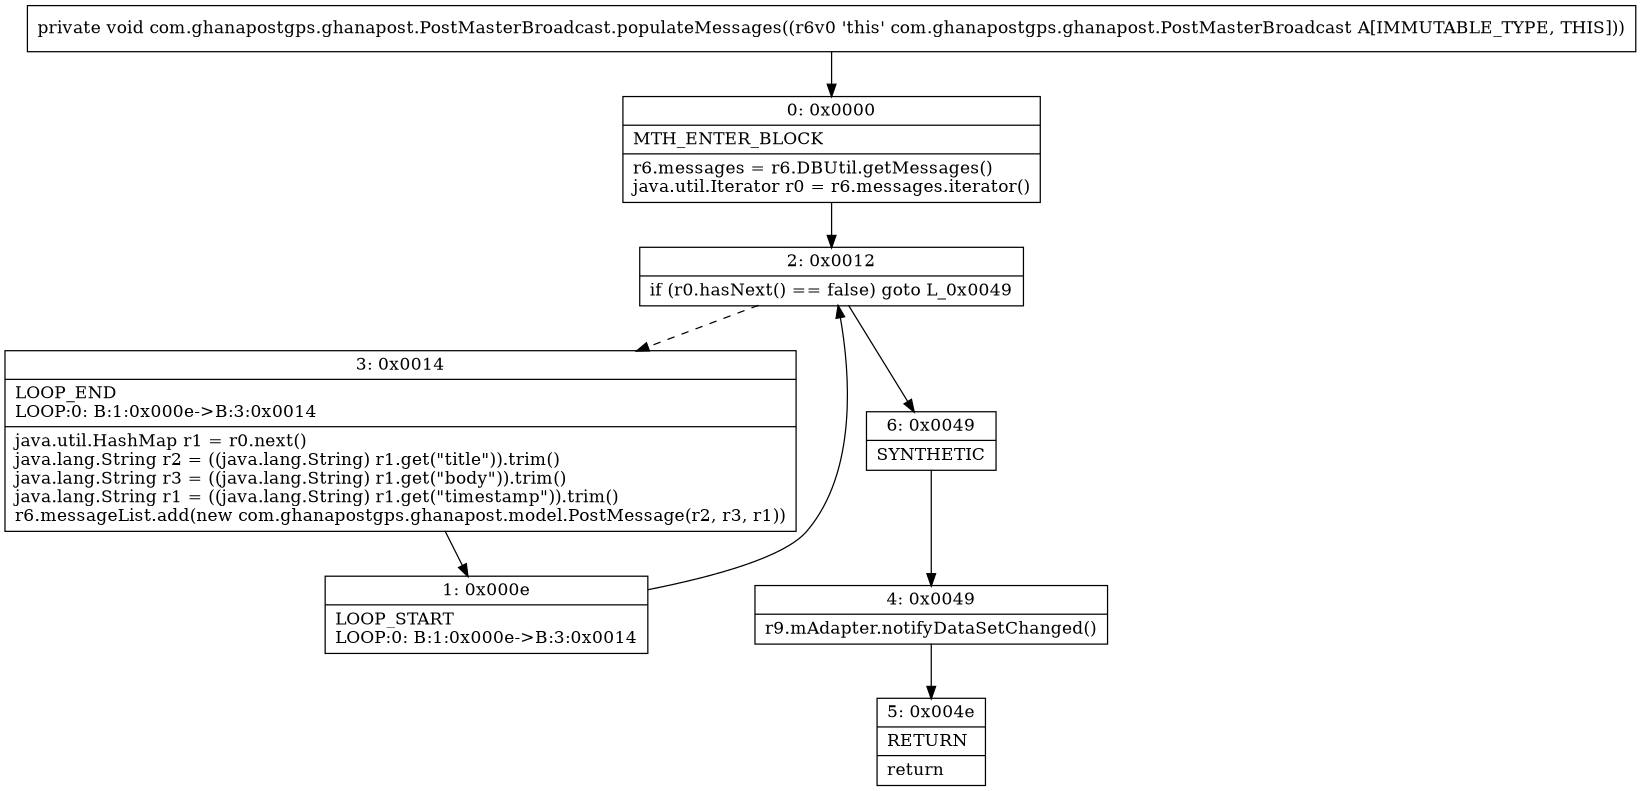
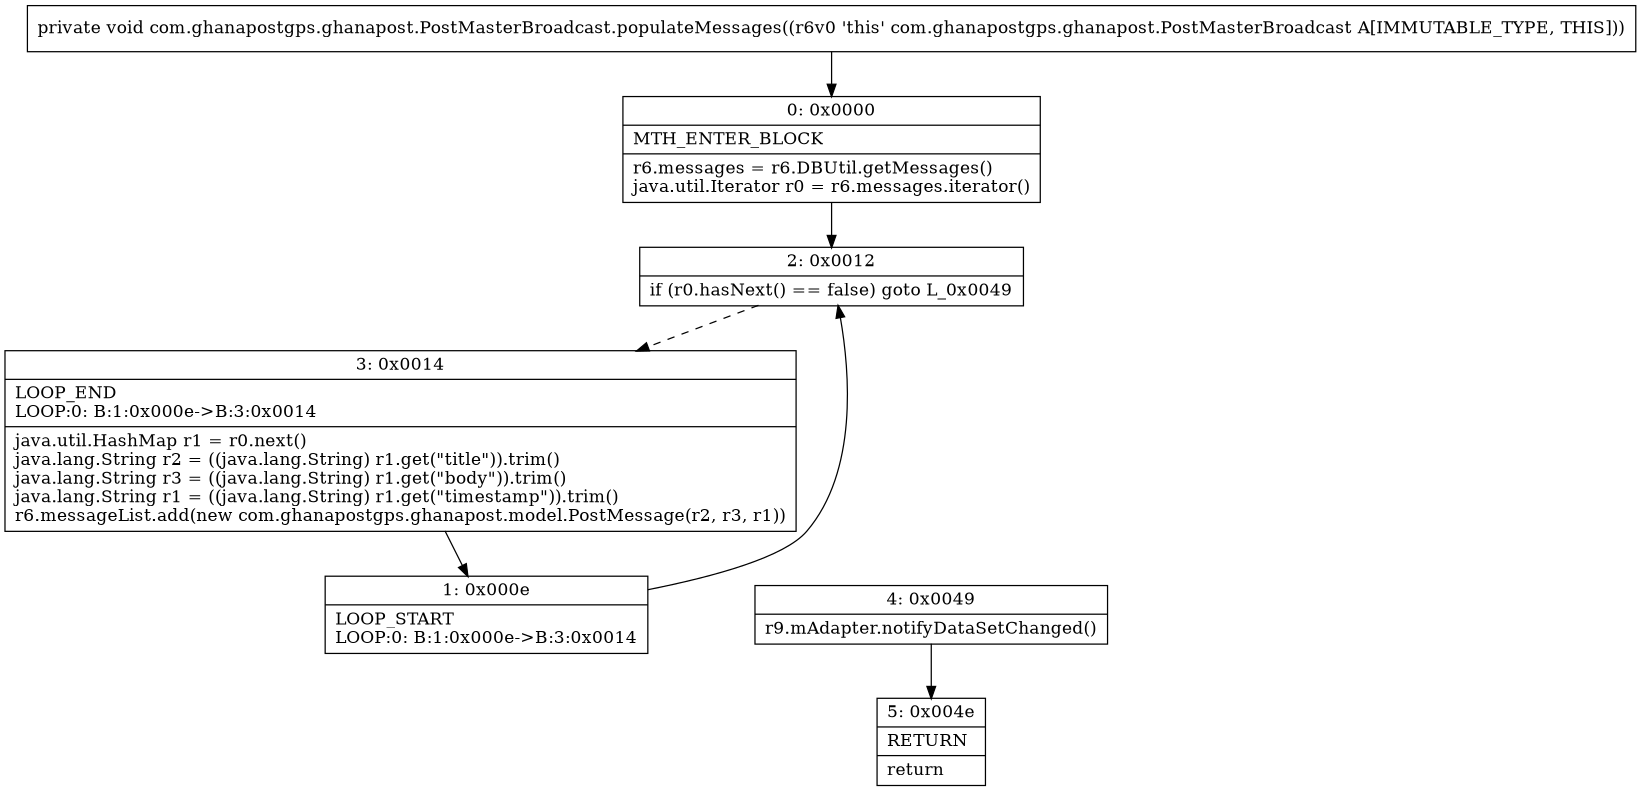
(931, 441) -> none
